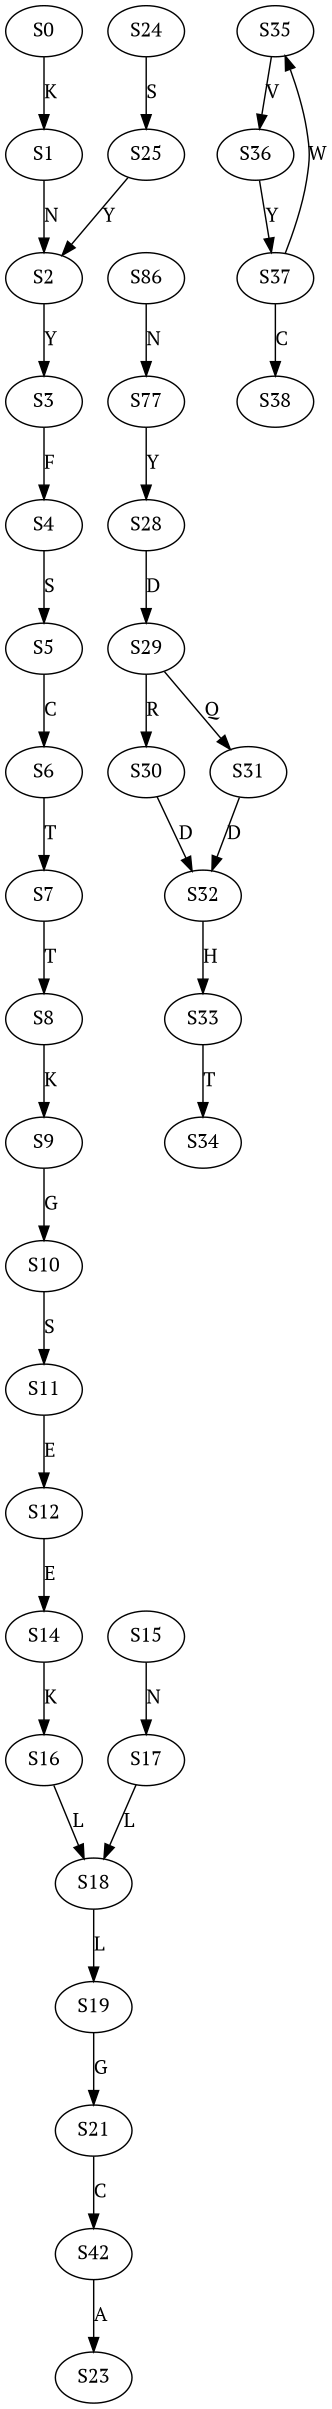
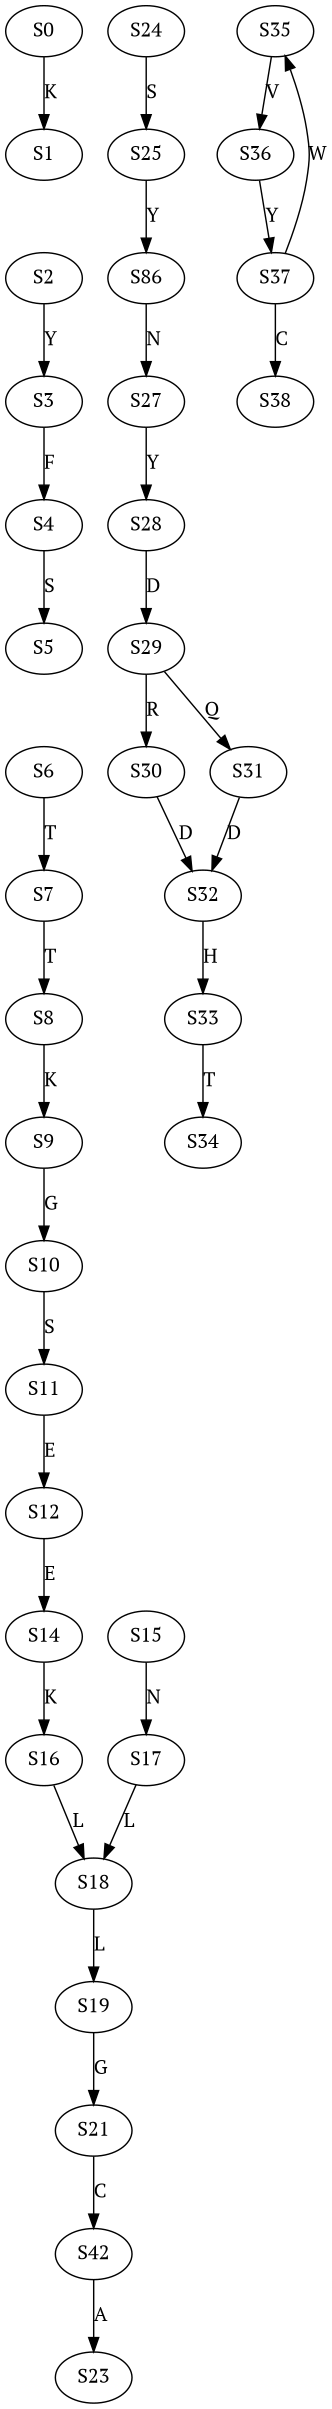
(44, 209) -> none
(100, 211) -> (146, 209)
(146, 402) -> (146, 402)
(44, 703) -> none
